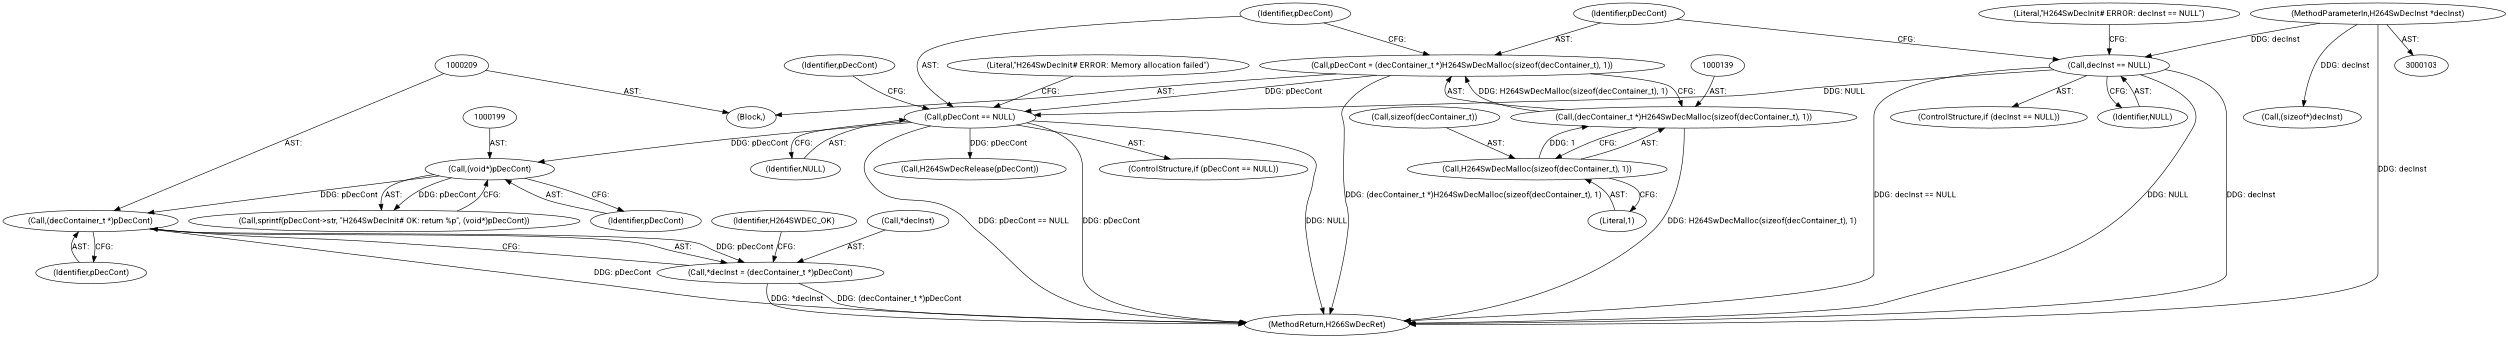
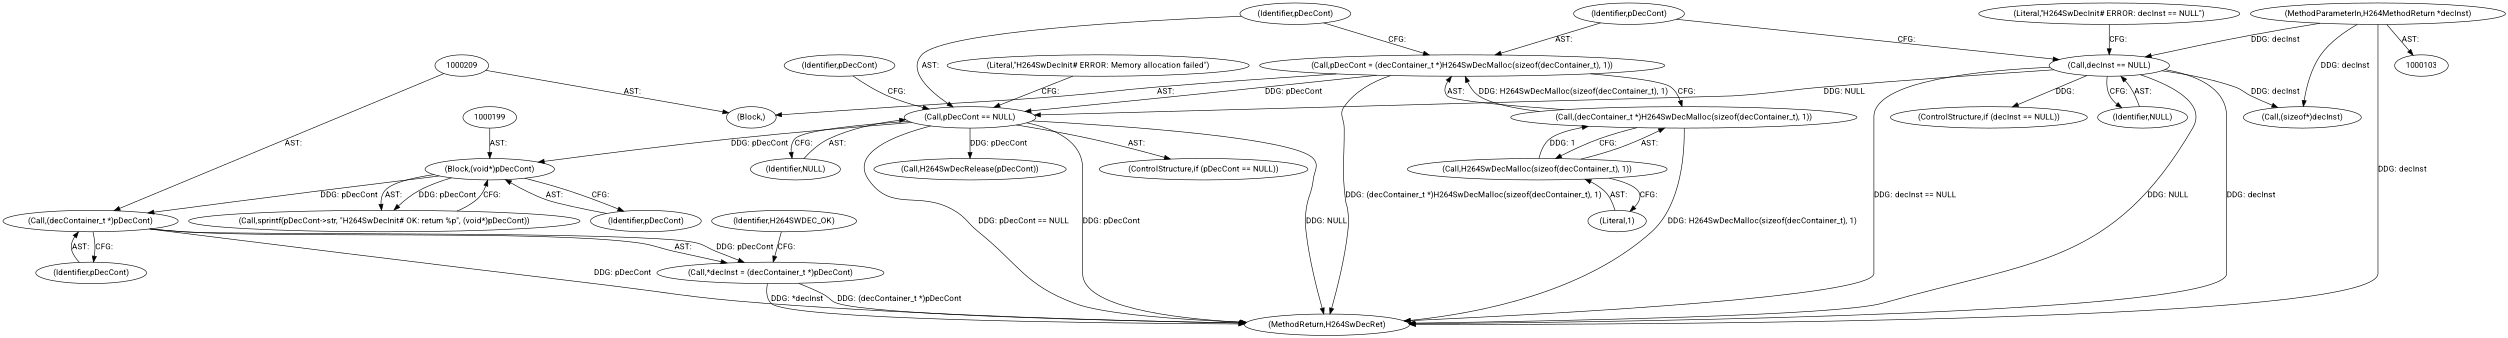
(2378, 14) -> (2378, 14)
(1718, 66) -> none
(2421, 66) -> (2421, 66)
none -> (2219, 82)
(2066, 91) -> (2066, 91)
(1425, 117) -> none
(490, 169) -> (490, 169)
(908, 221) -> none
(423, 245) -> none
(1327, 325) -> (1327, 325)
